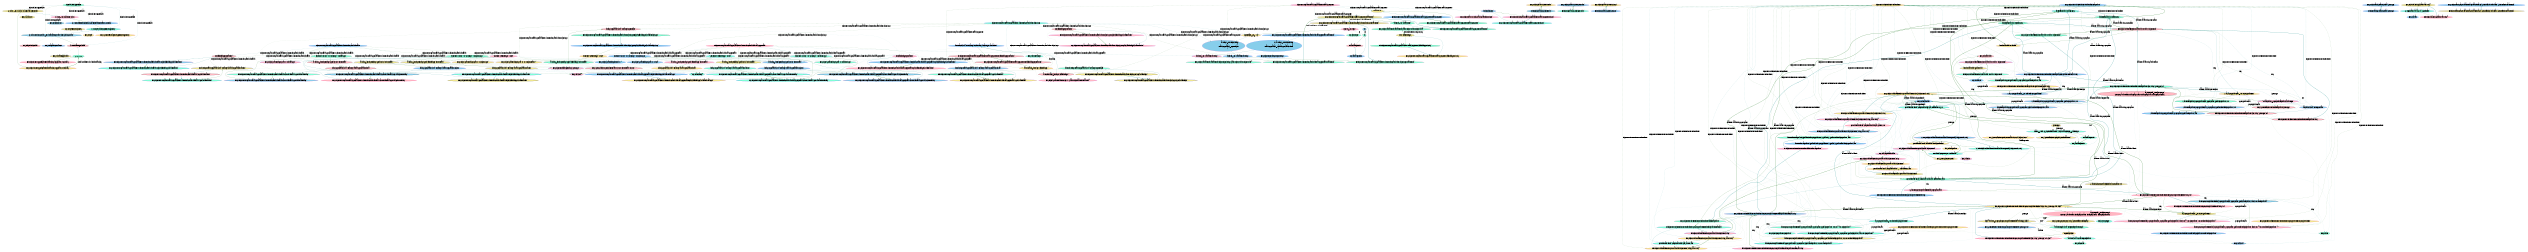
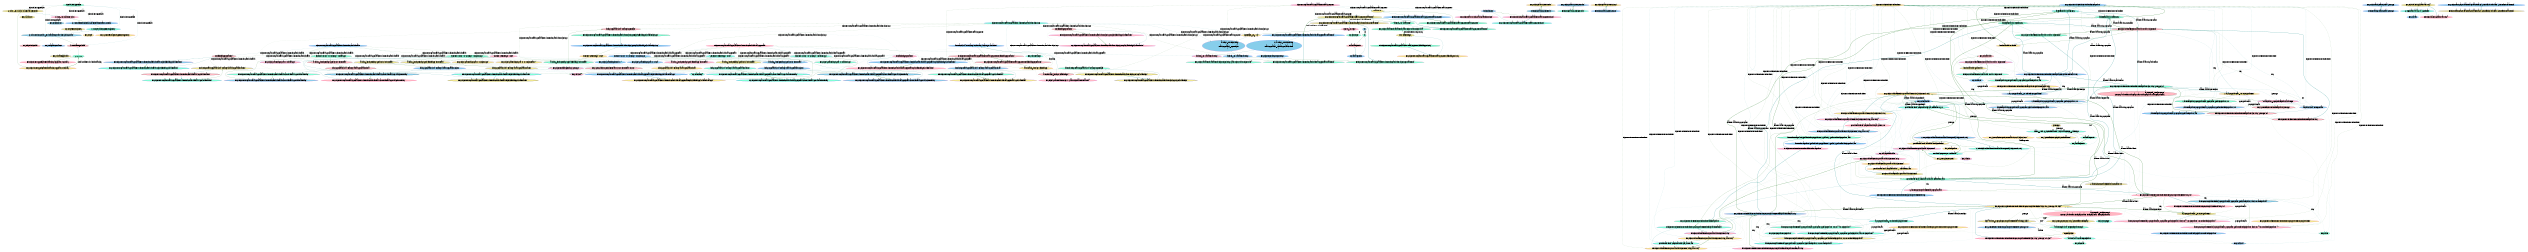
(1718, 107) -> (2181, 9)
